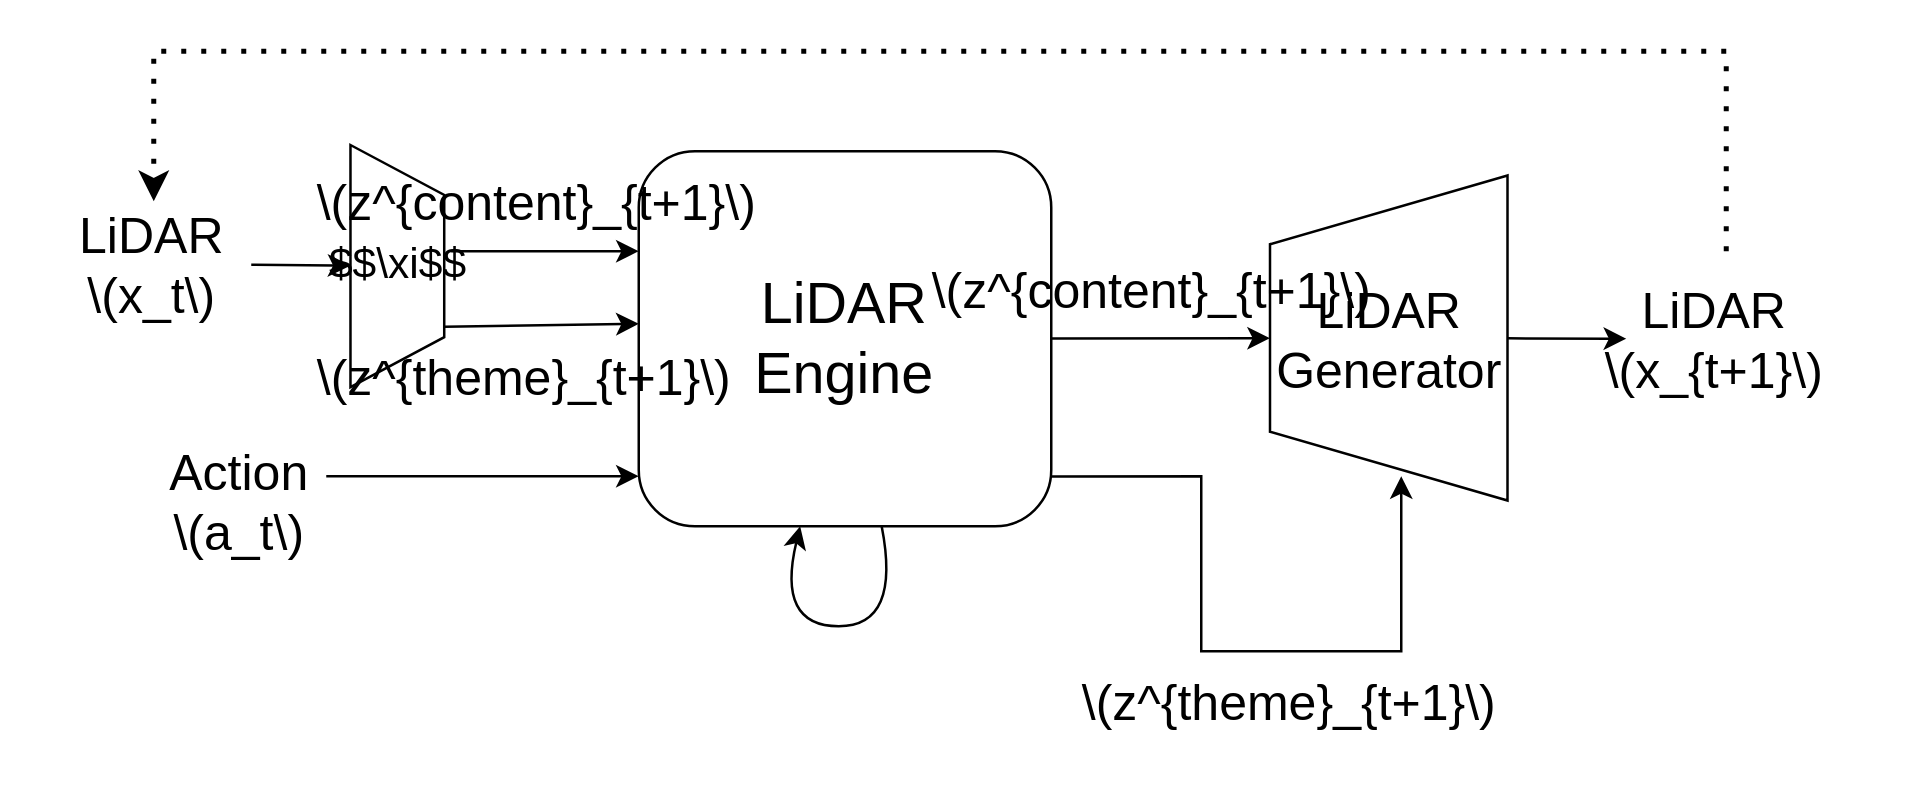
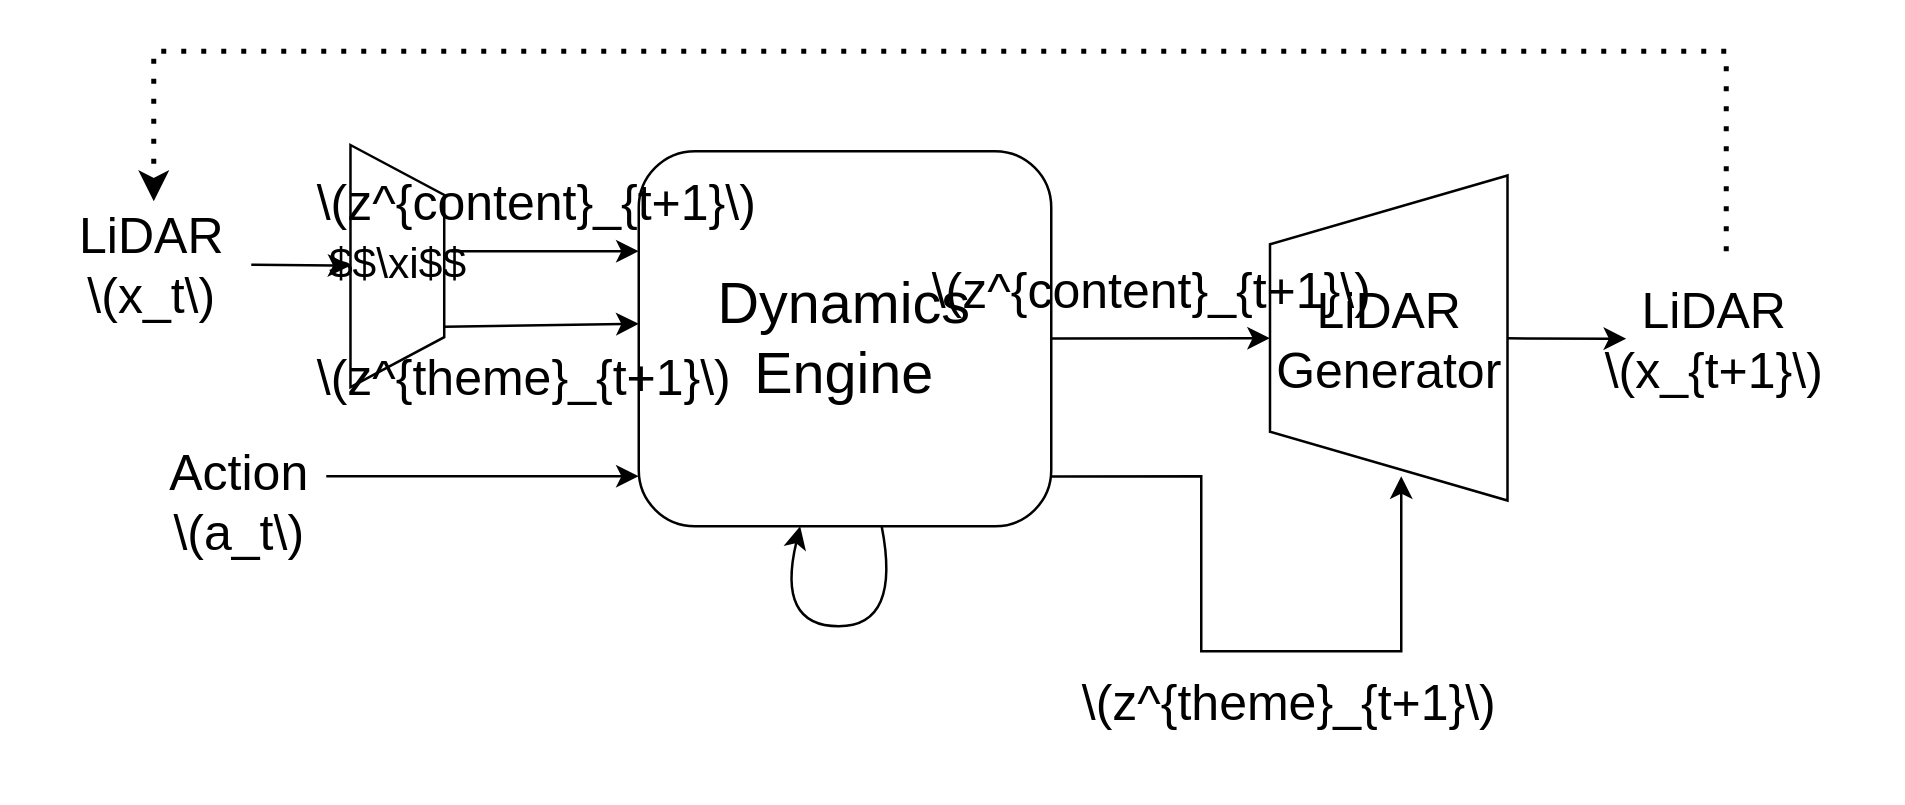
(845, 339) -> (845, 339)
